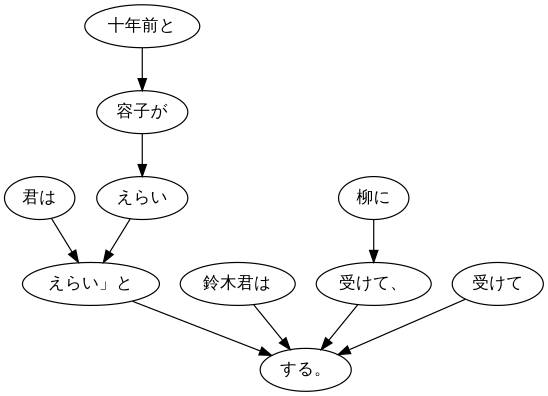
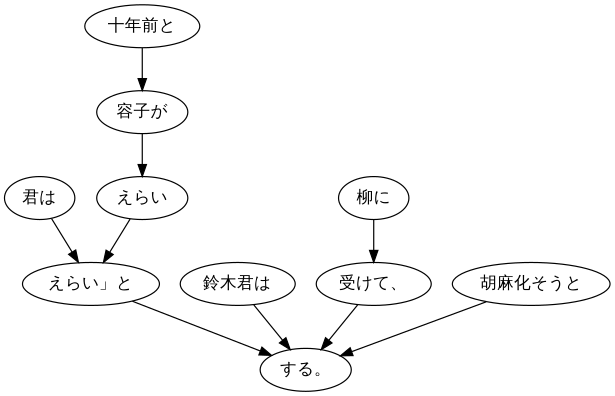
(498, 284) -> (531, 284)
